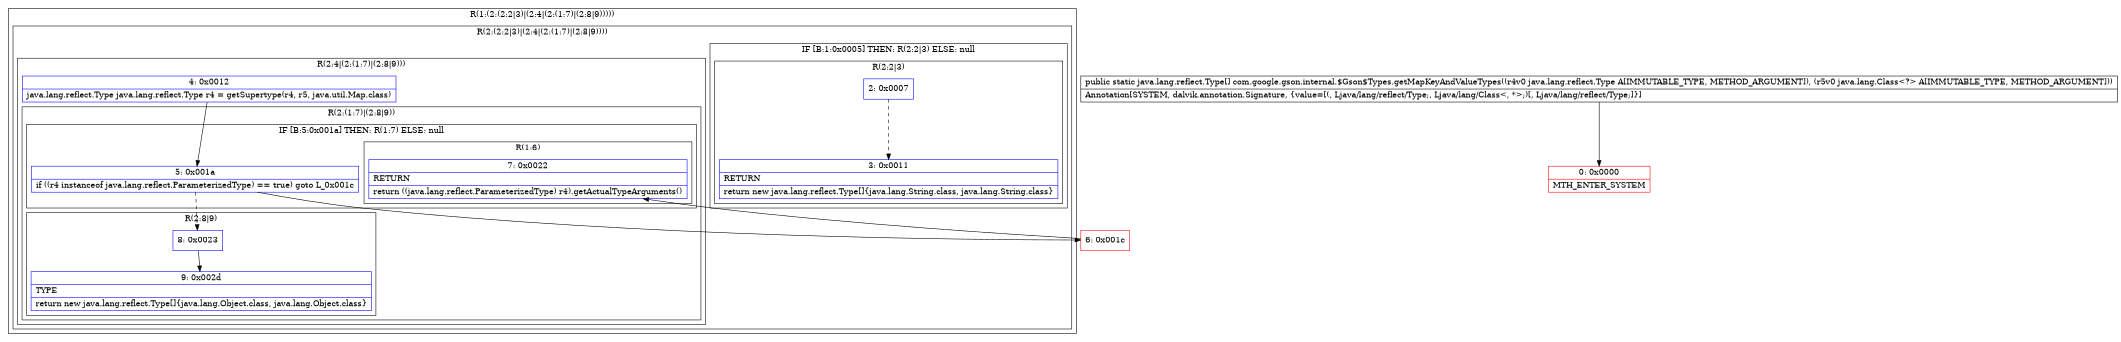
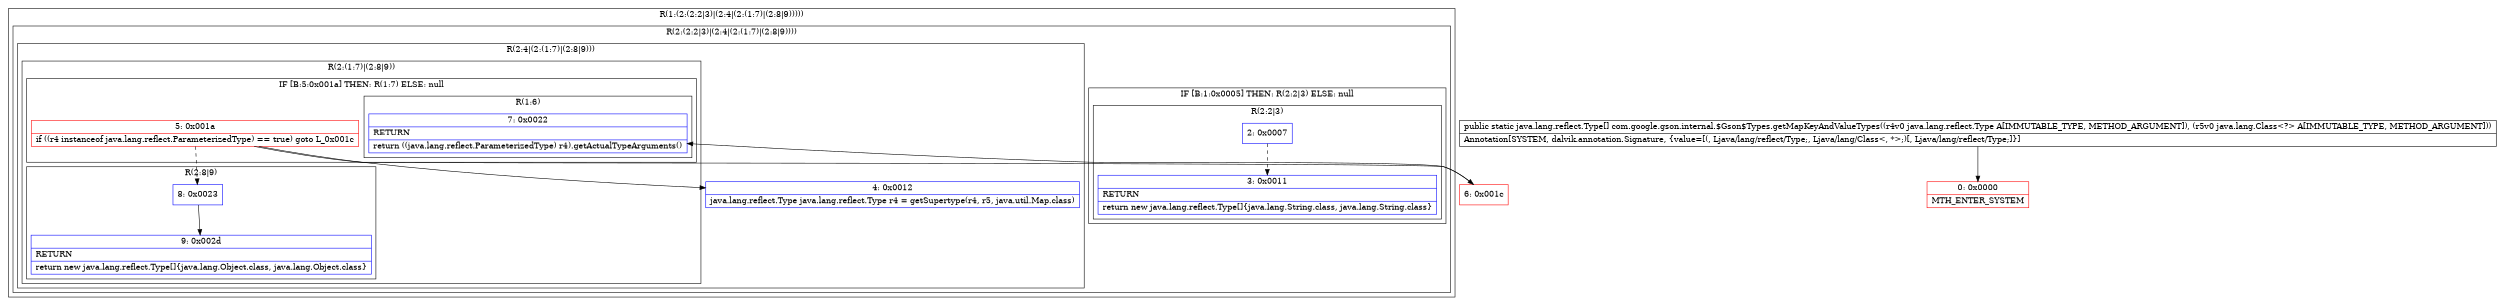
(203, 131) -> (479, 174)
(195, 179) -> (195, 133)
(47, 291) -> (54, 254)
